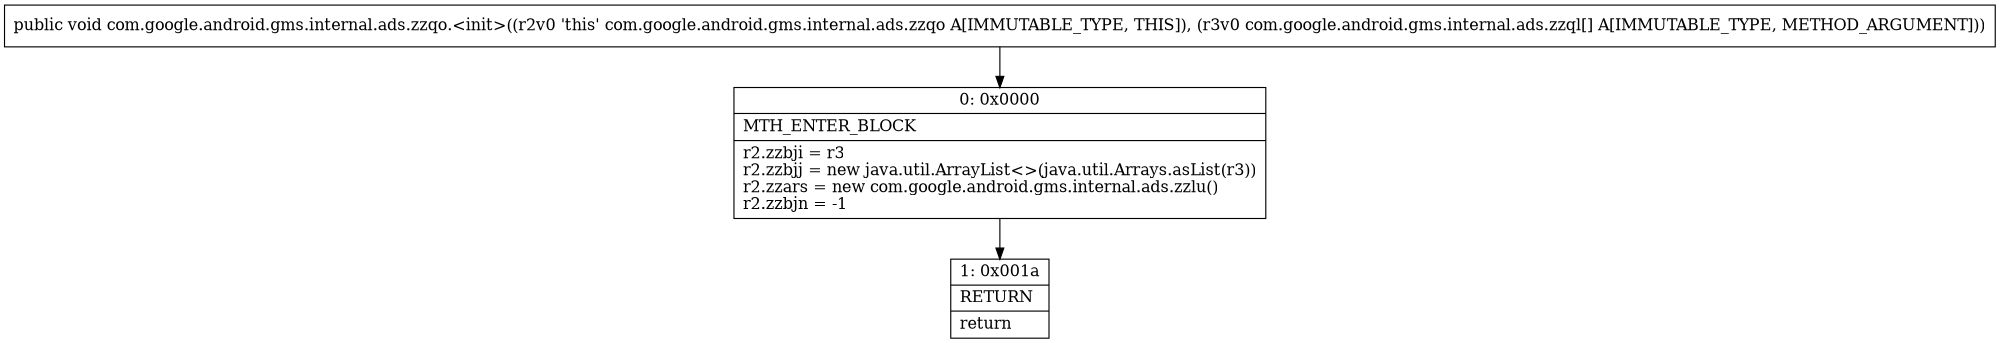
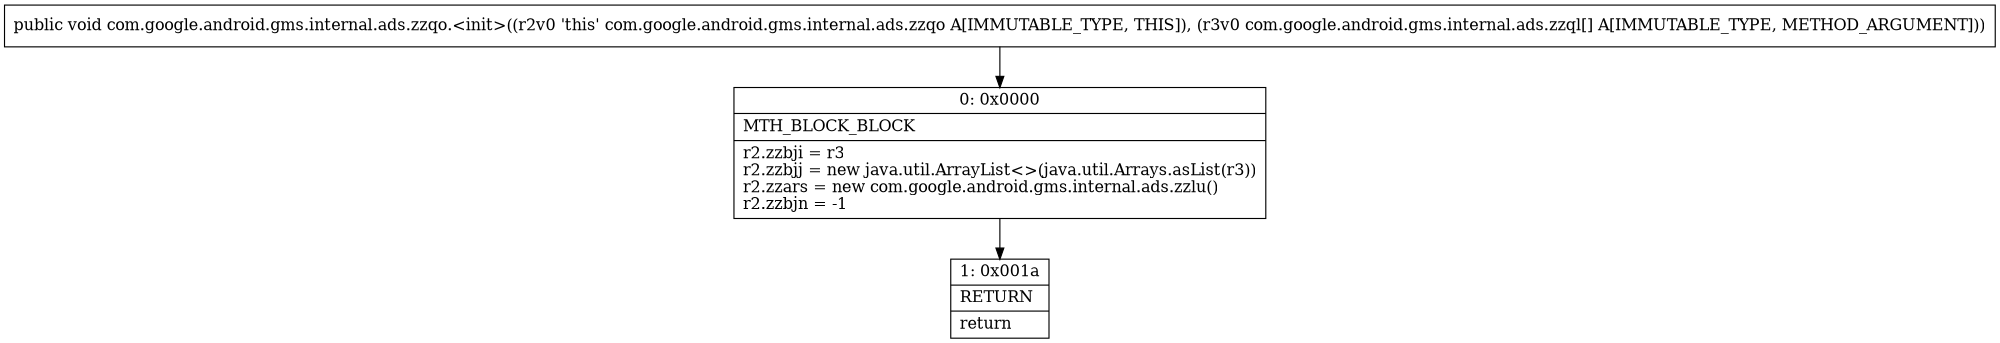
(830, 126) -> (829, 126)
